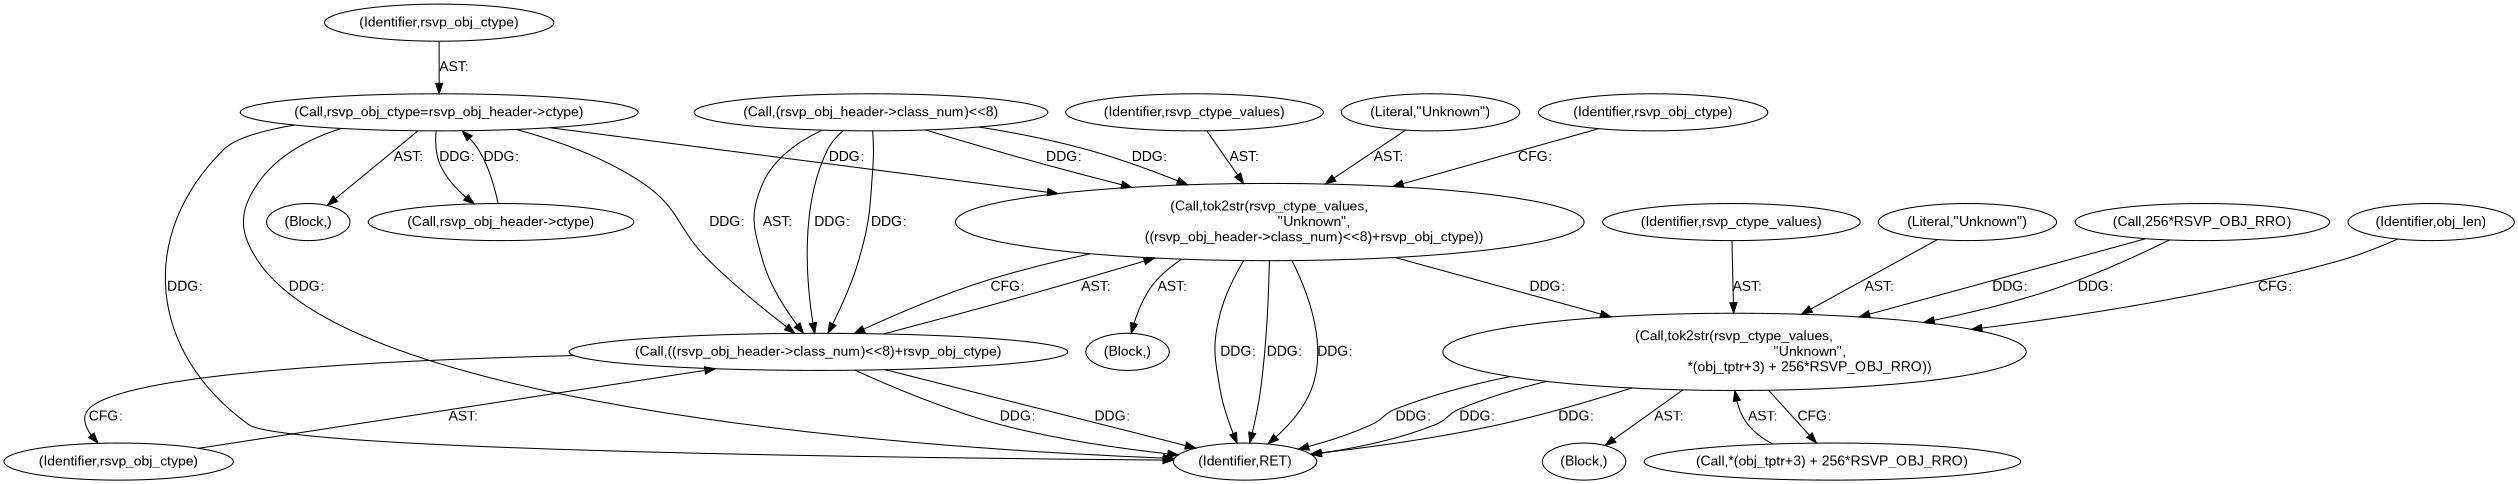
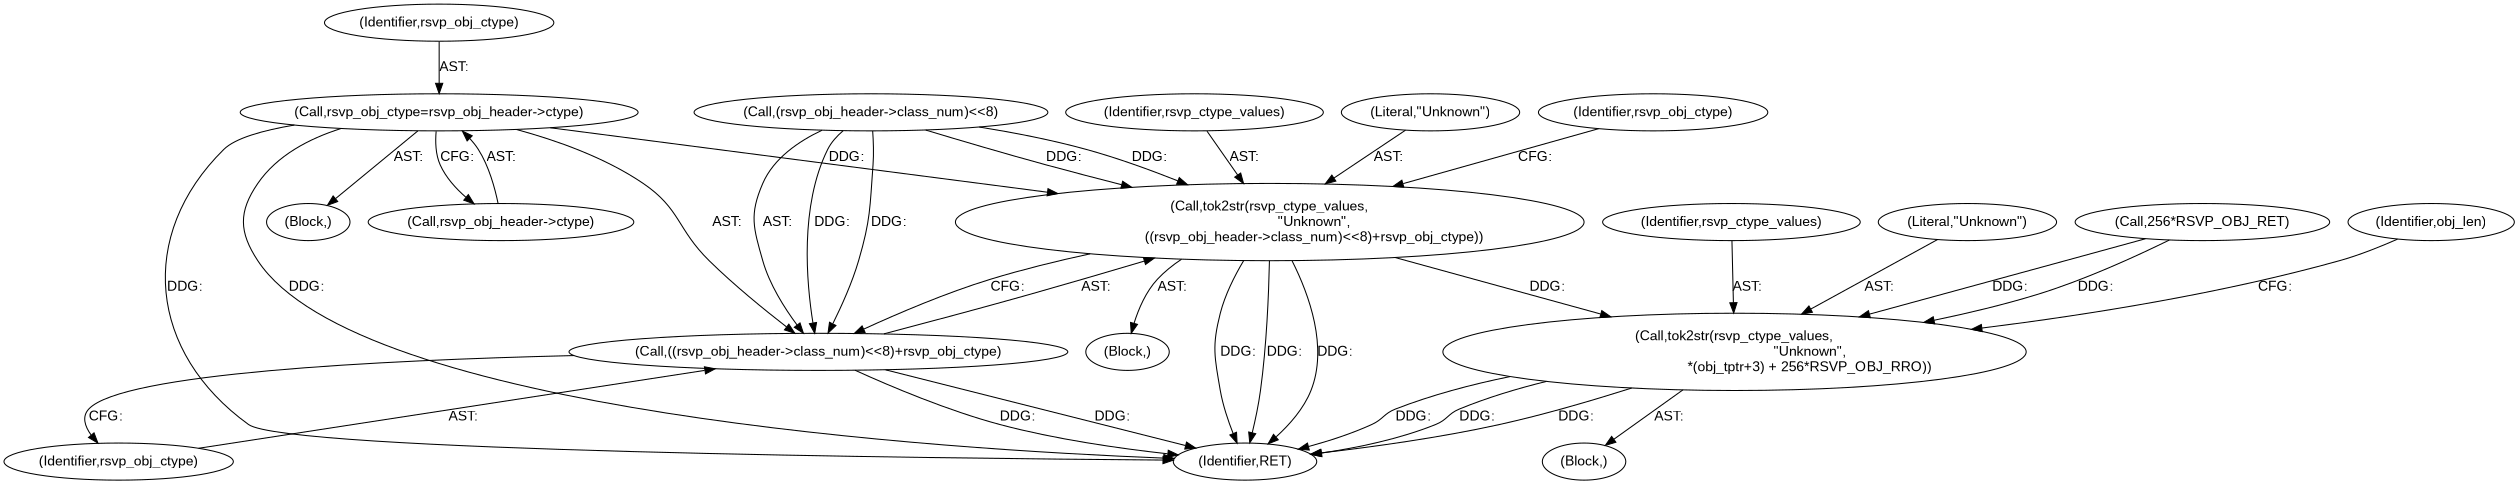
(459, 157) -> (459, 157)
(504, 157) -> (504, 157)
(729, 222) -> (729, 222)
(2202, 222) -> (2202, 222)
(1832, 462) -> none
